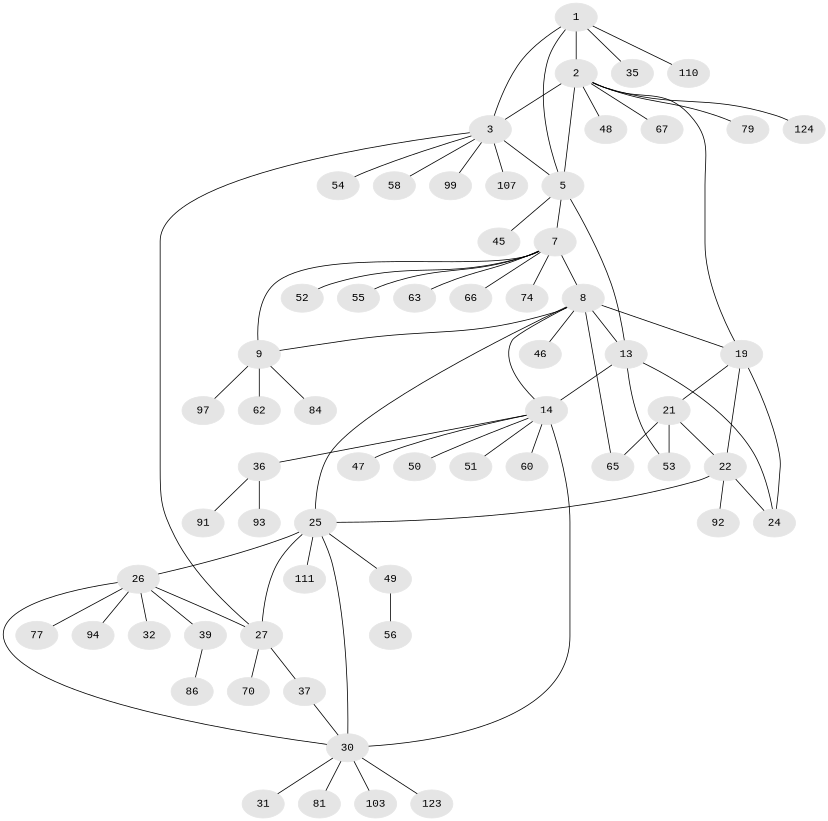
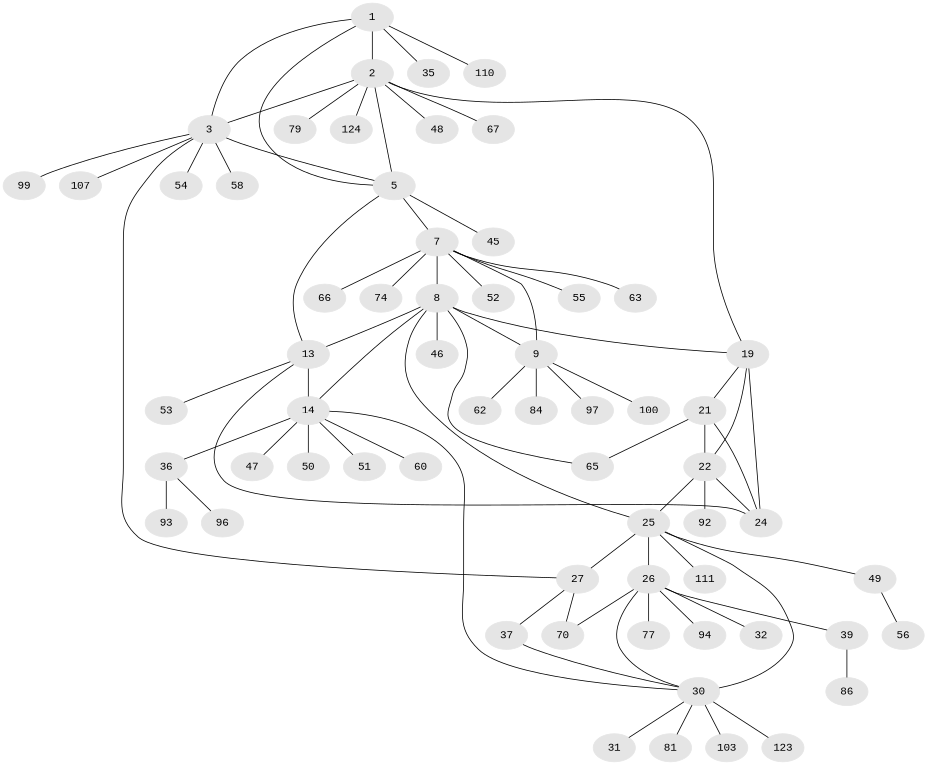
none -> (649, 411)
(669, 439) -> (739, 465)
(203, 523) -> (222, 523)
(200, 607) -> (606, 607)
